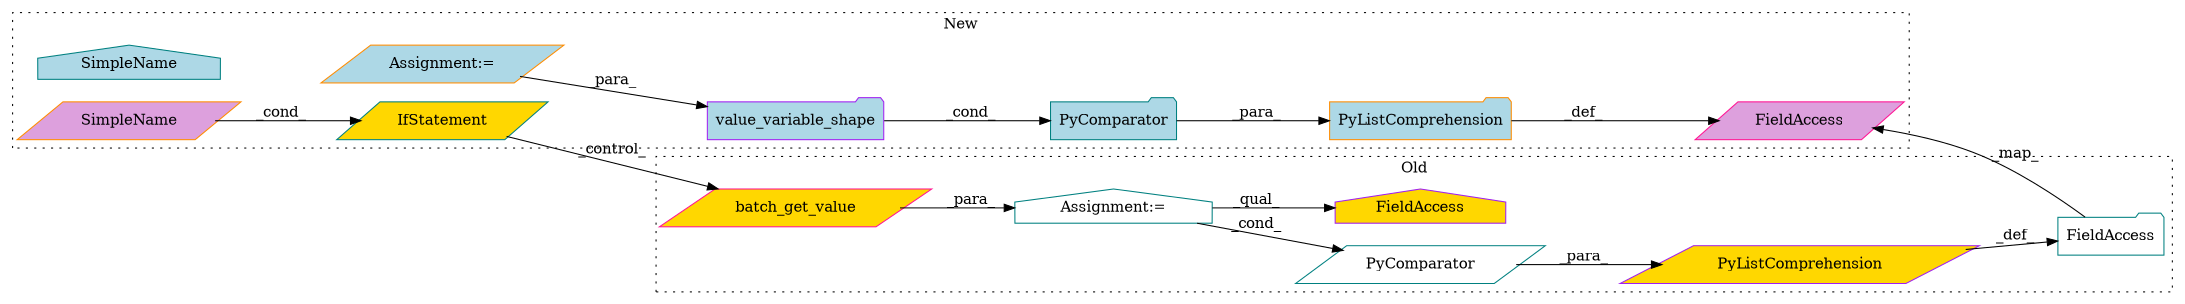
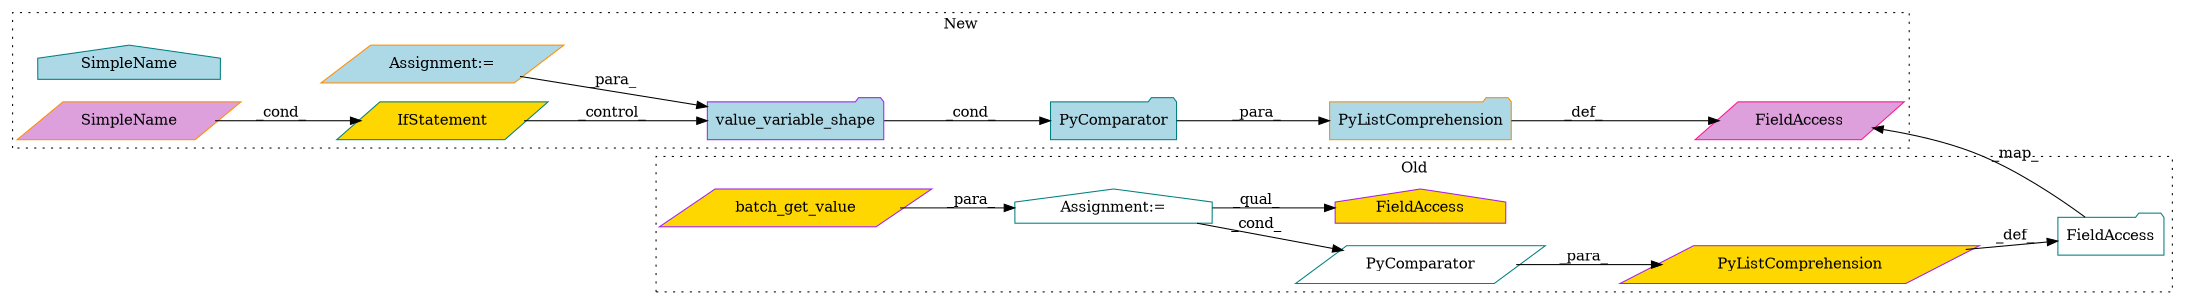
(607, 161) -> (610, 121)
(796, 208) -> (796, 208)
